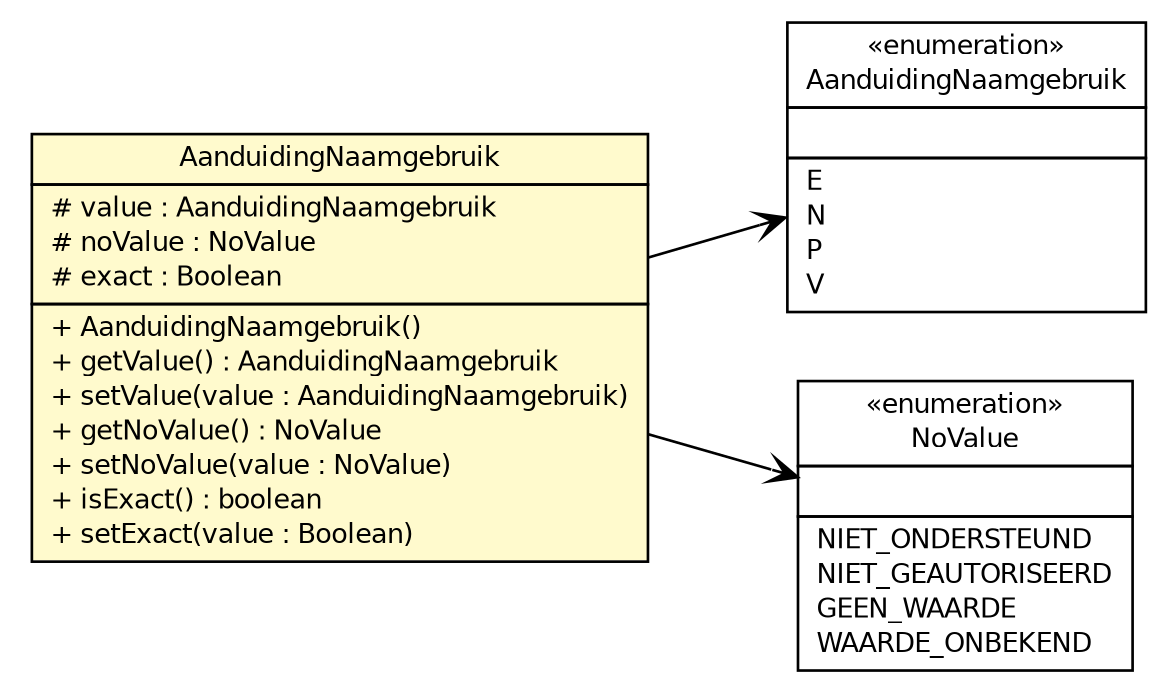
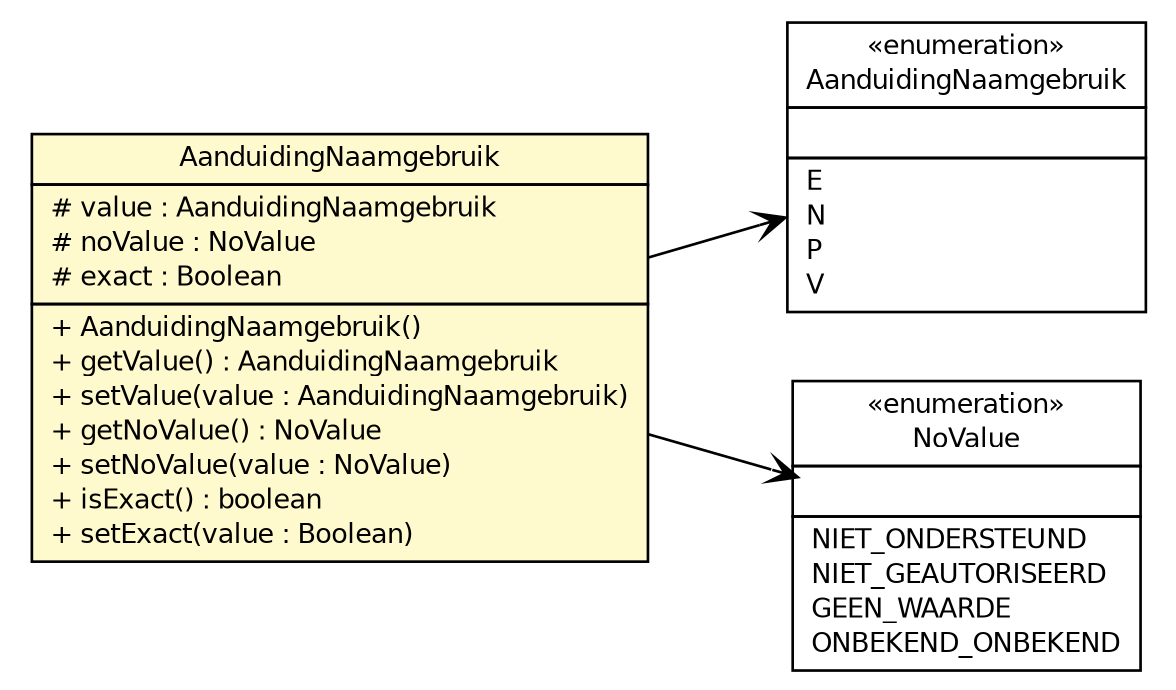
(955, 644) -> (967, 644)
